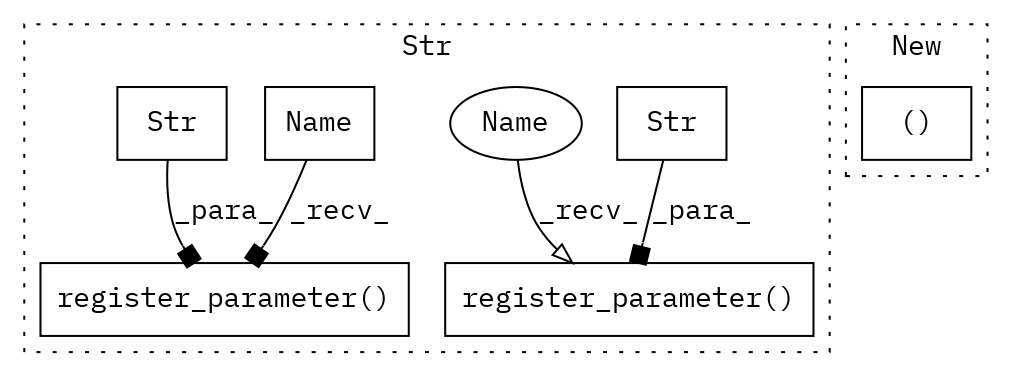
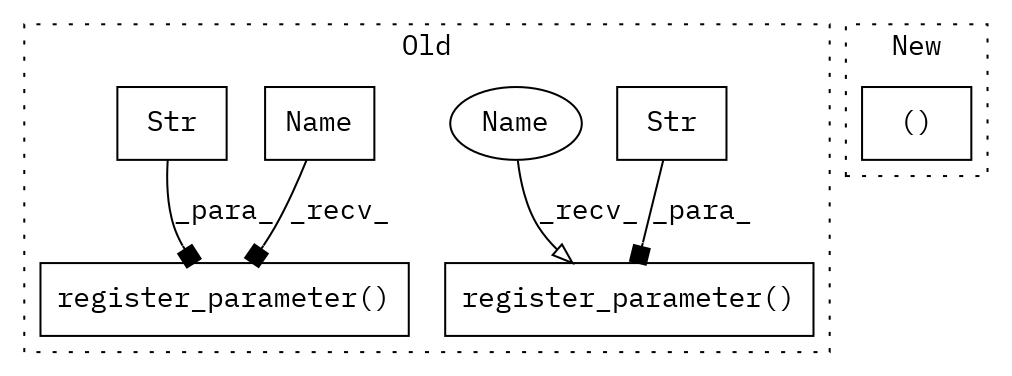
(427, 48) -> (427, 48)
